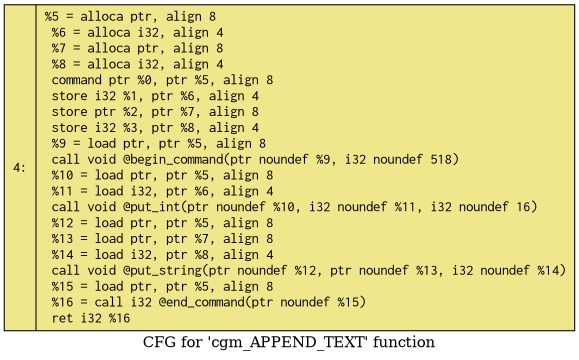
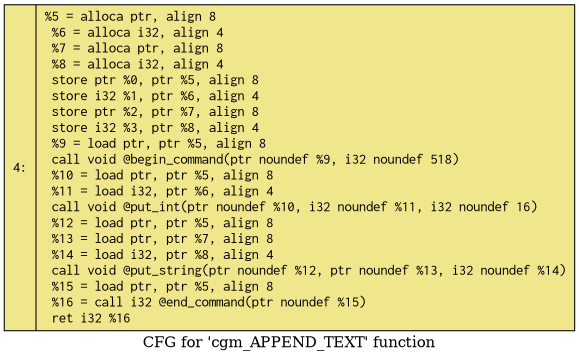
(159, 80) -> (152, 80)
